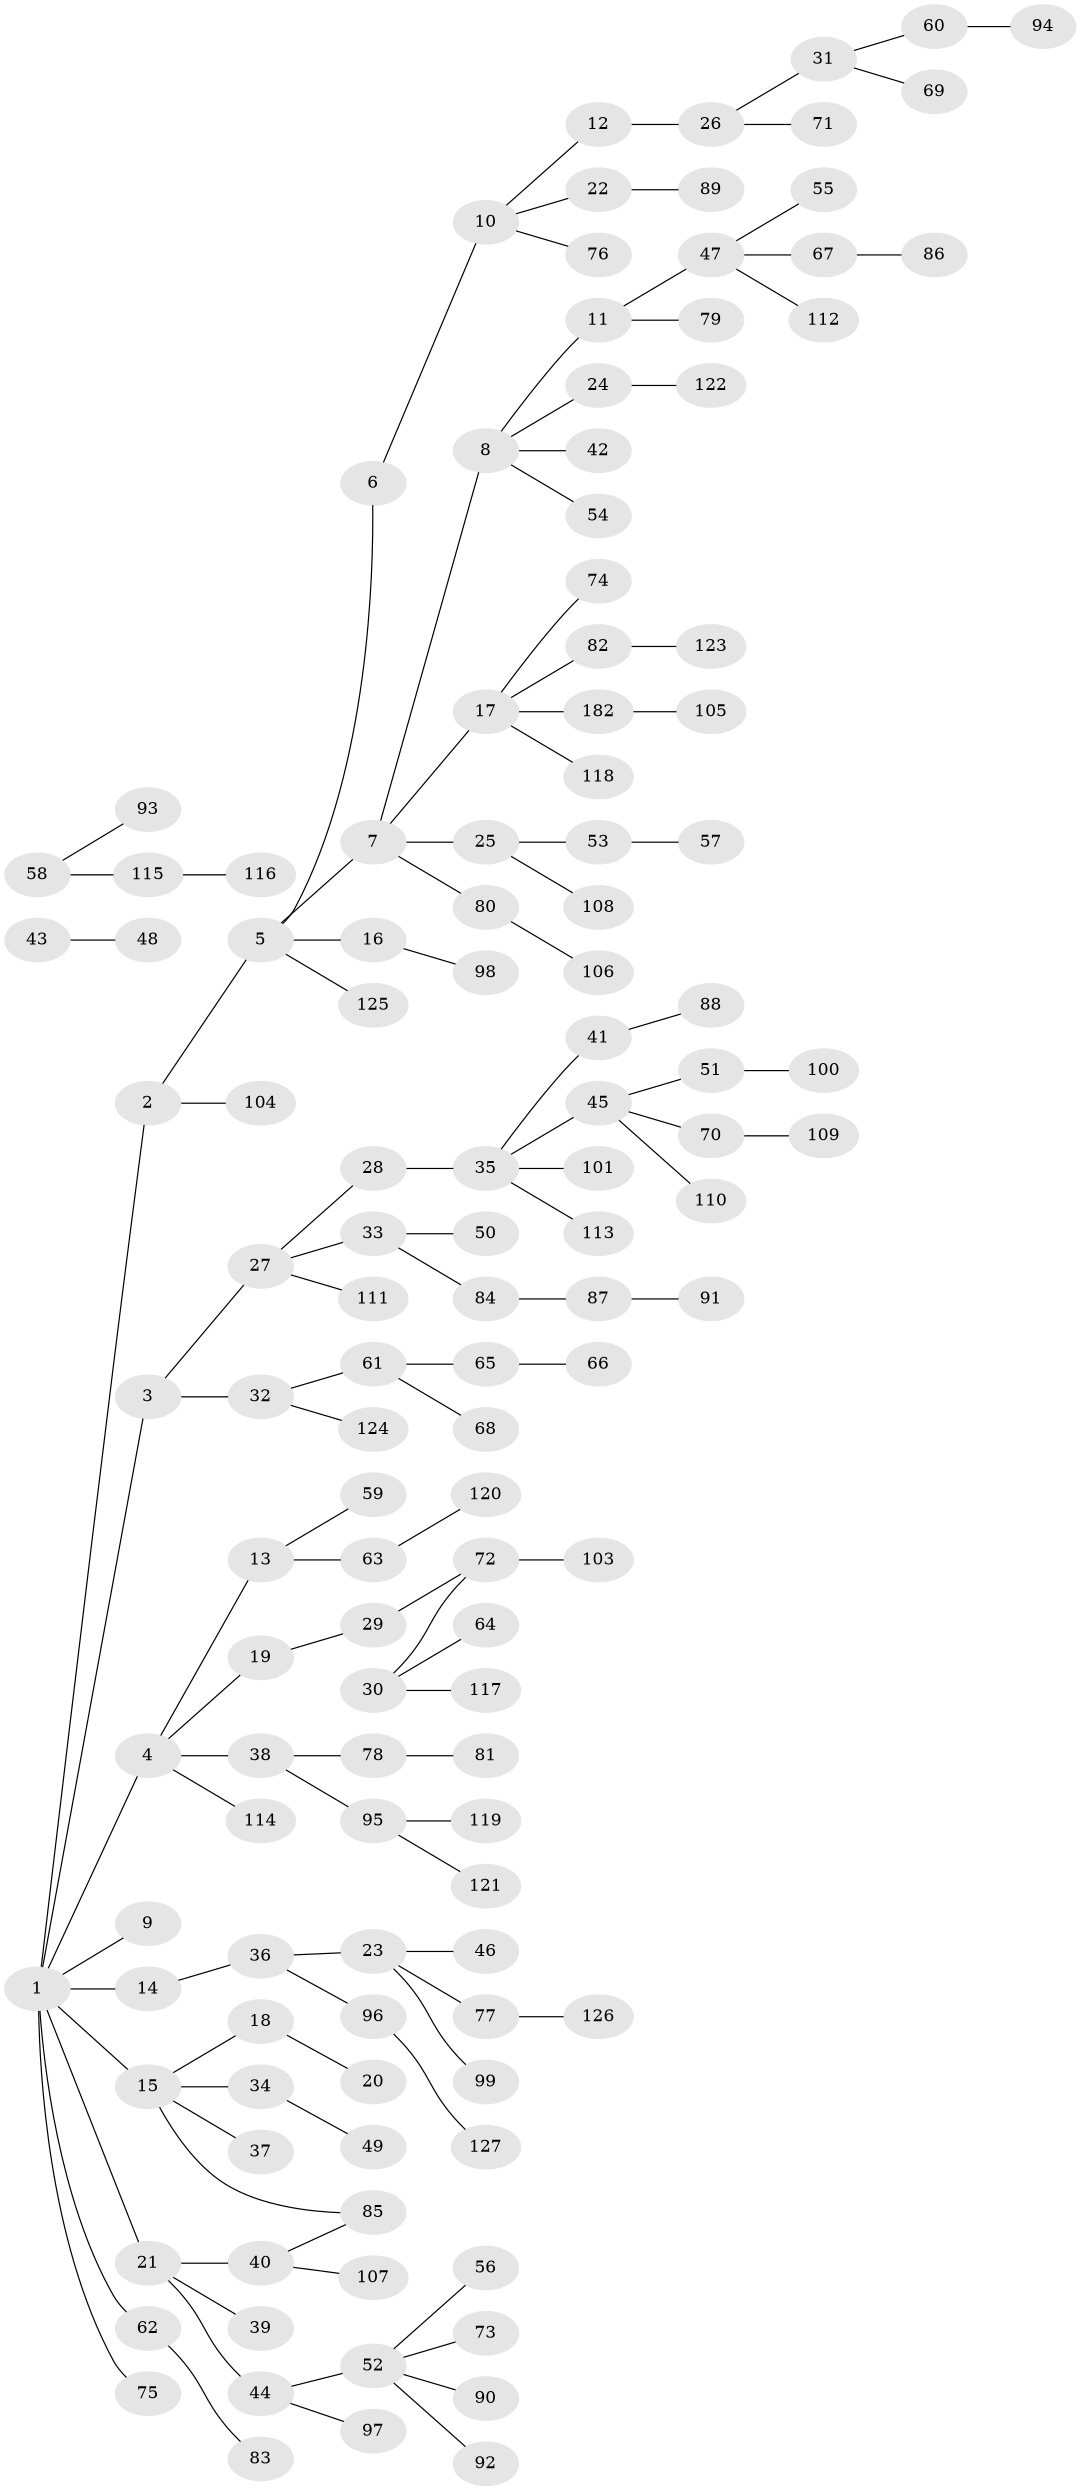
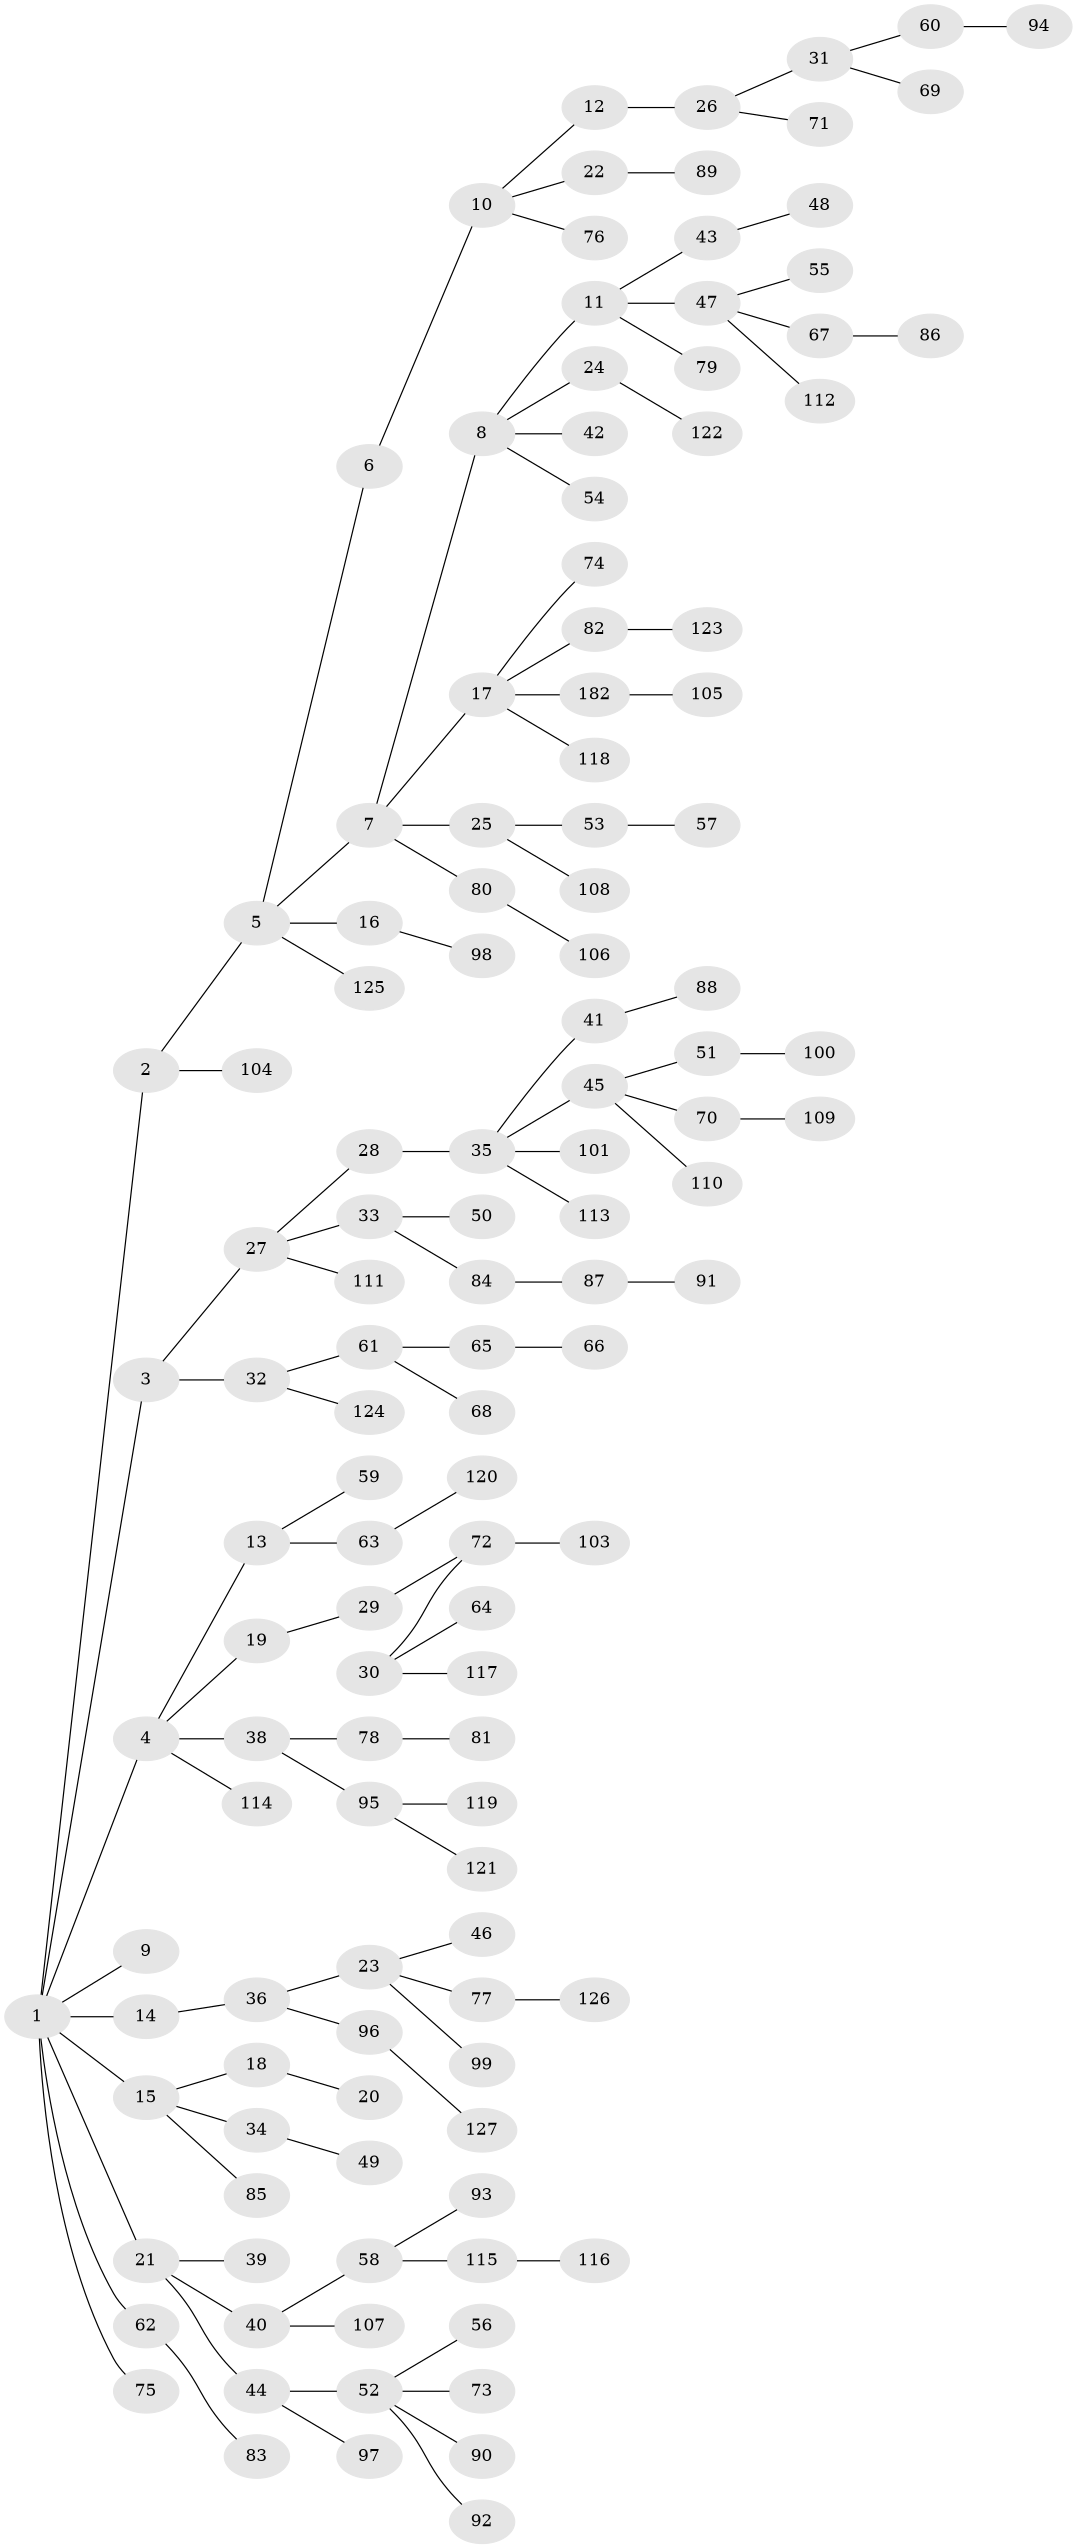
none -> (651, 271)
(261, 2152) -> none
(317, 2238) -> (313, 2293)
